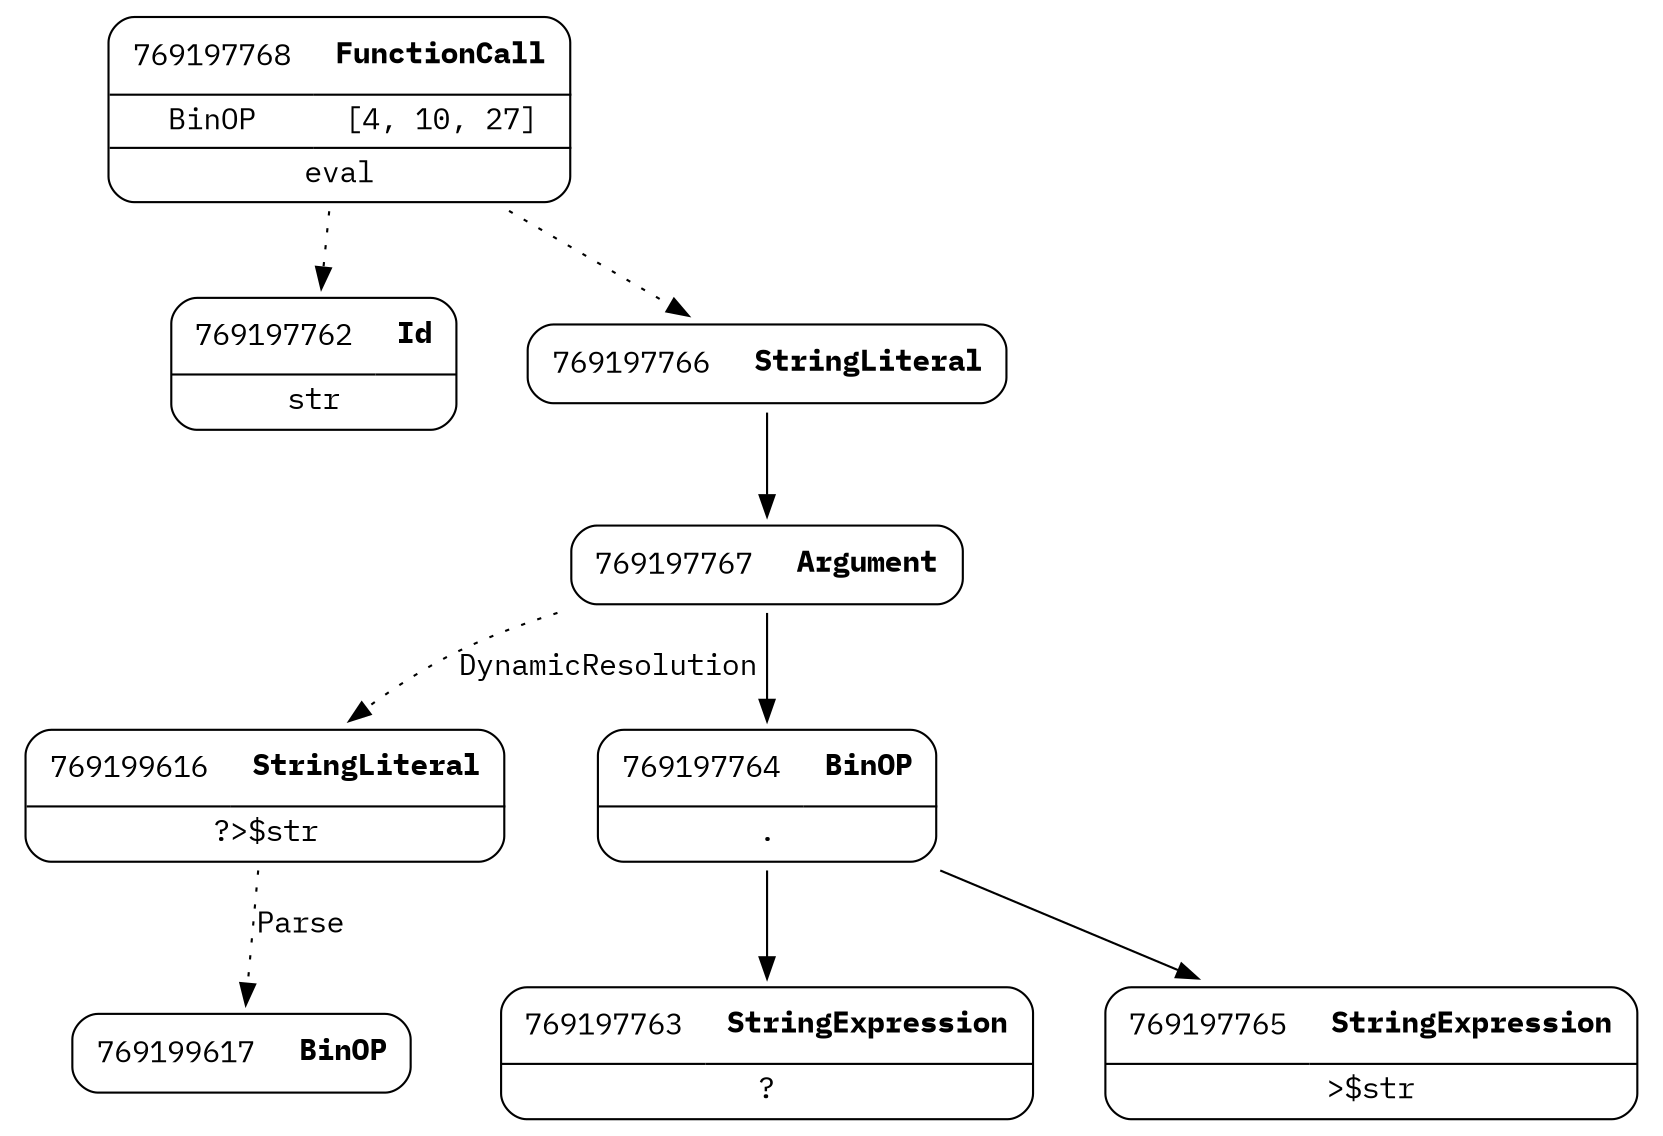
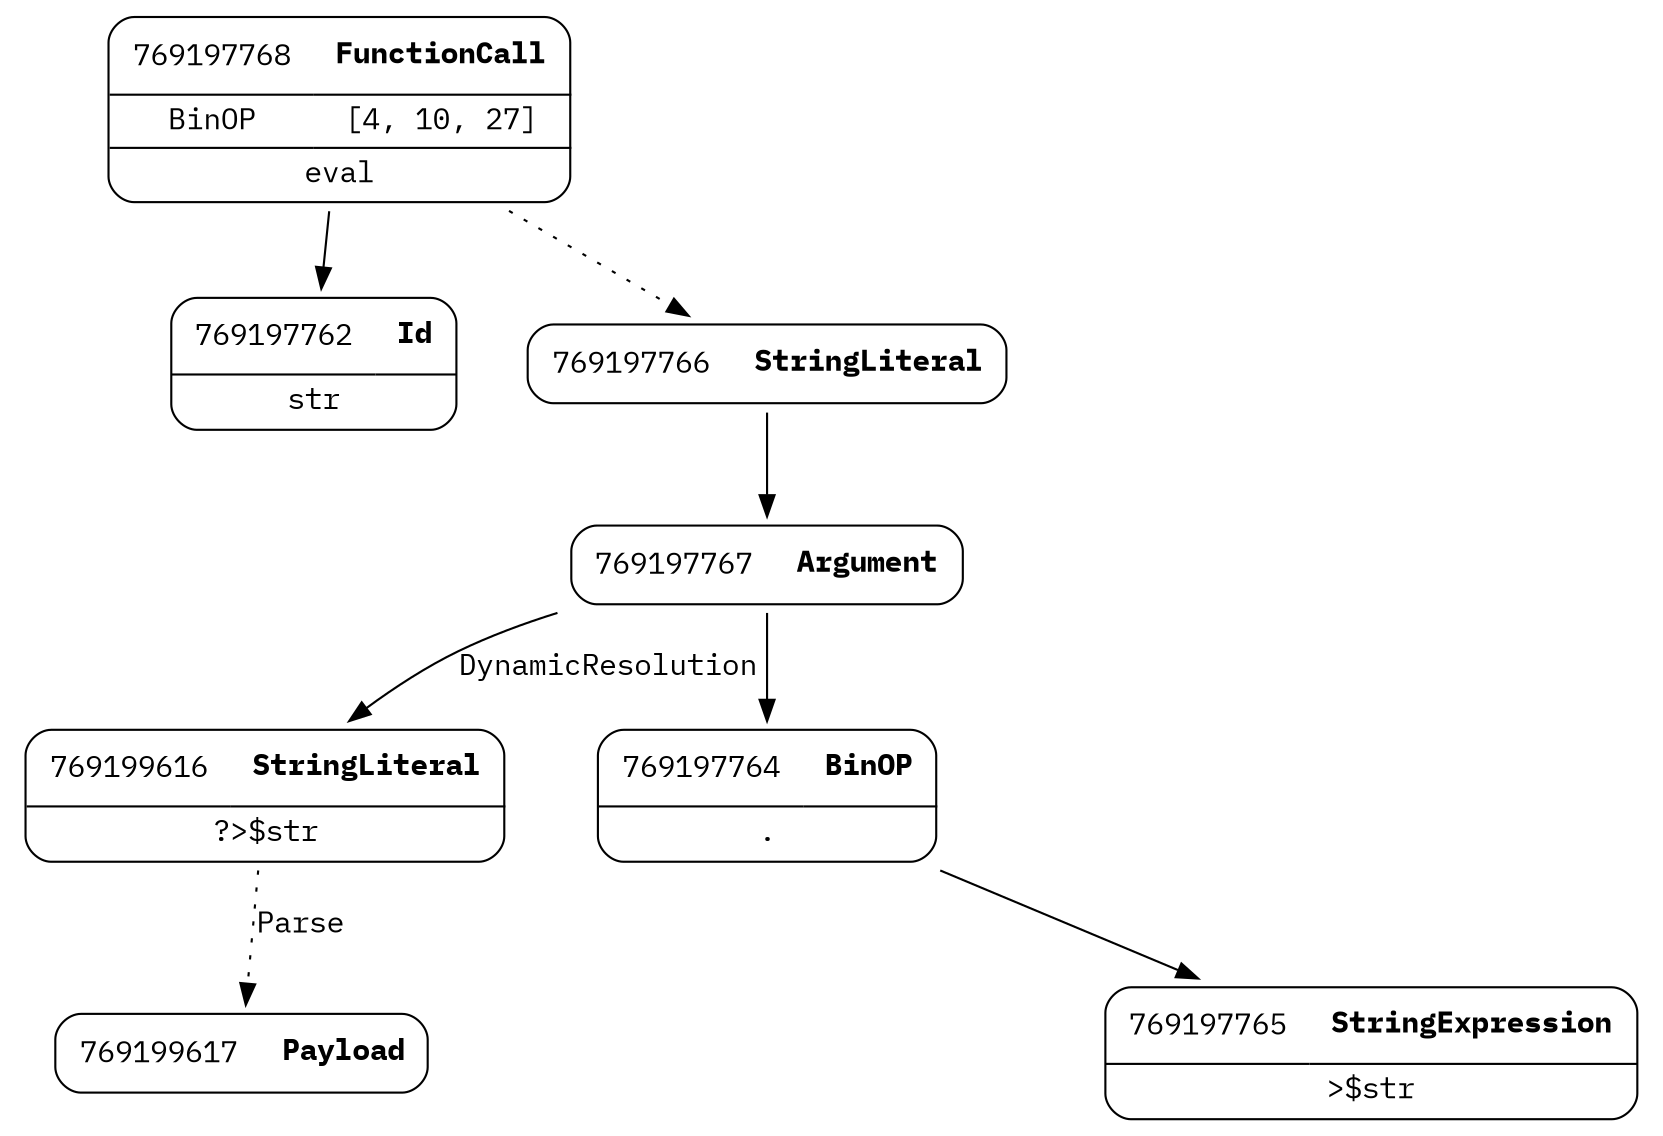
(326, 239) -> (326, 239)
(458, 652) -> (458, 652)
(344, 1051) -> (344, 1051)
(767, 1053) -> none
